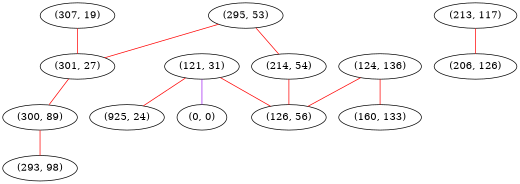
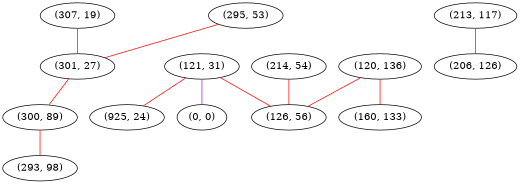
(267, 41) -> none
(380, 66) -> (380, 66)
